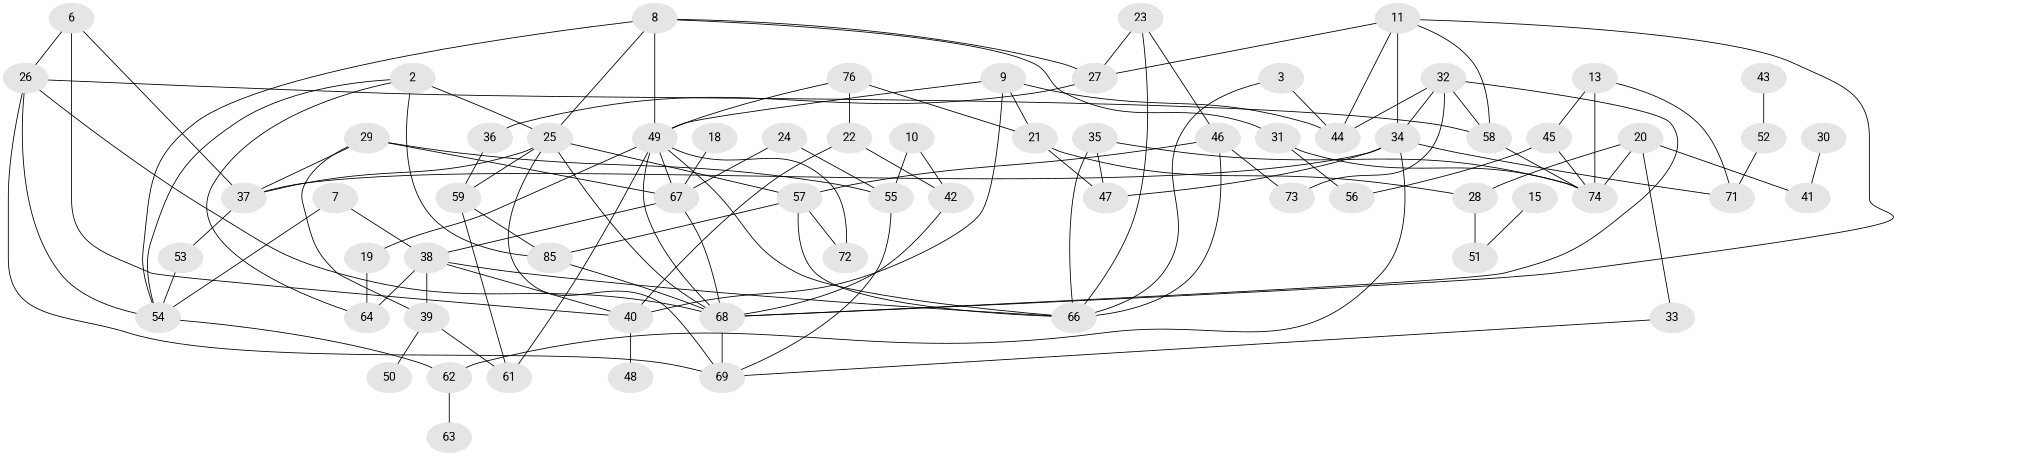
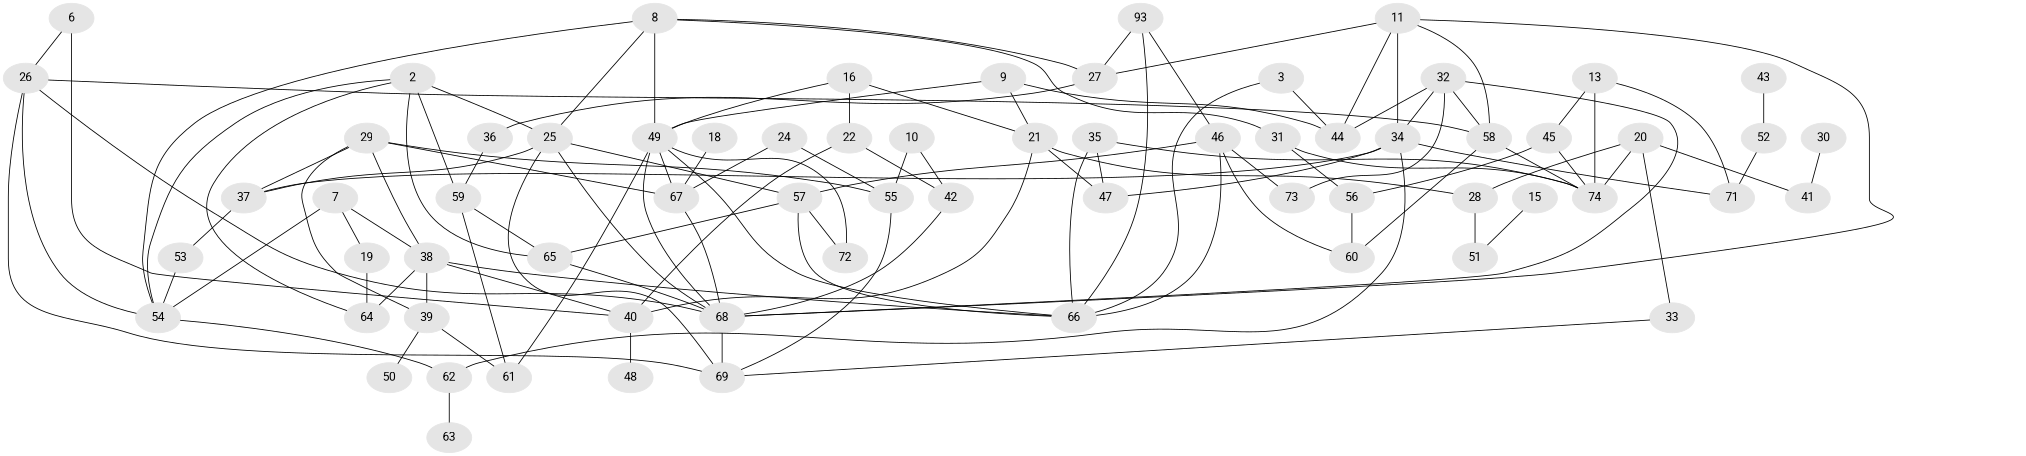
(1141, 18) -> (1141, 18)
(849, 78) -> (849, 78)
(158, 108) -> none
(504, 168) -> (435, 138)
(506, 205) -> (351, 228)
(552, 228) -> (394, 199)
(550, 258) -> (550, 258)
none -> (1352, 258)
(905, 261) -> (898, 290)
